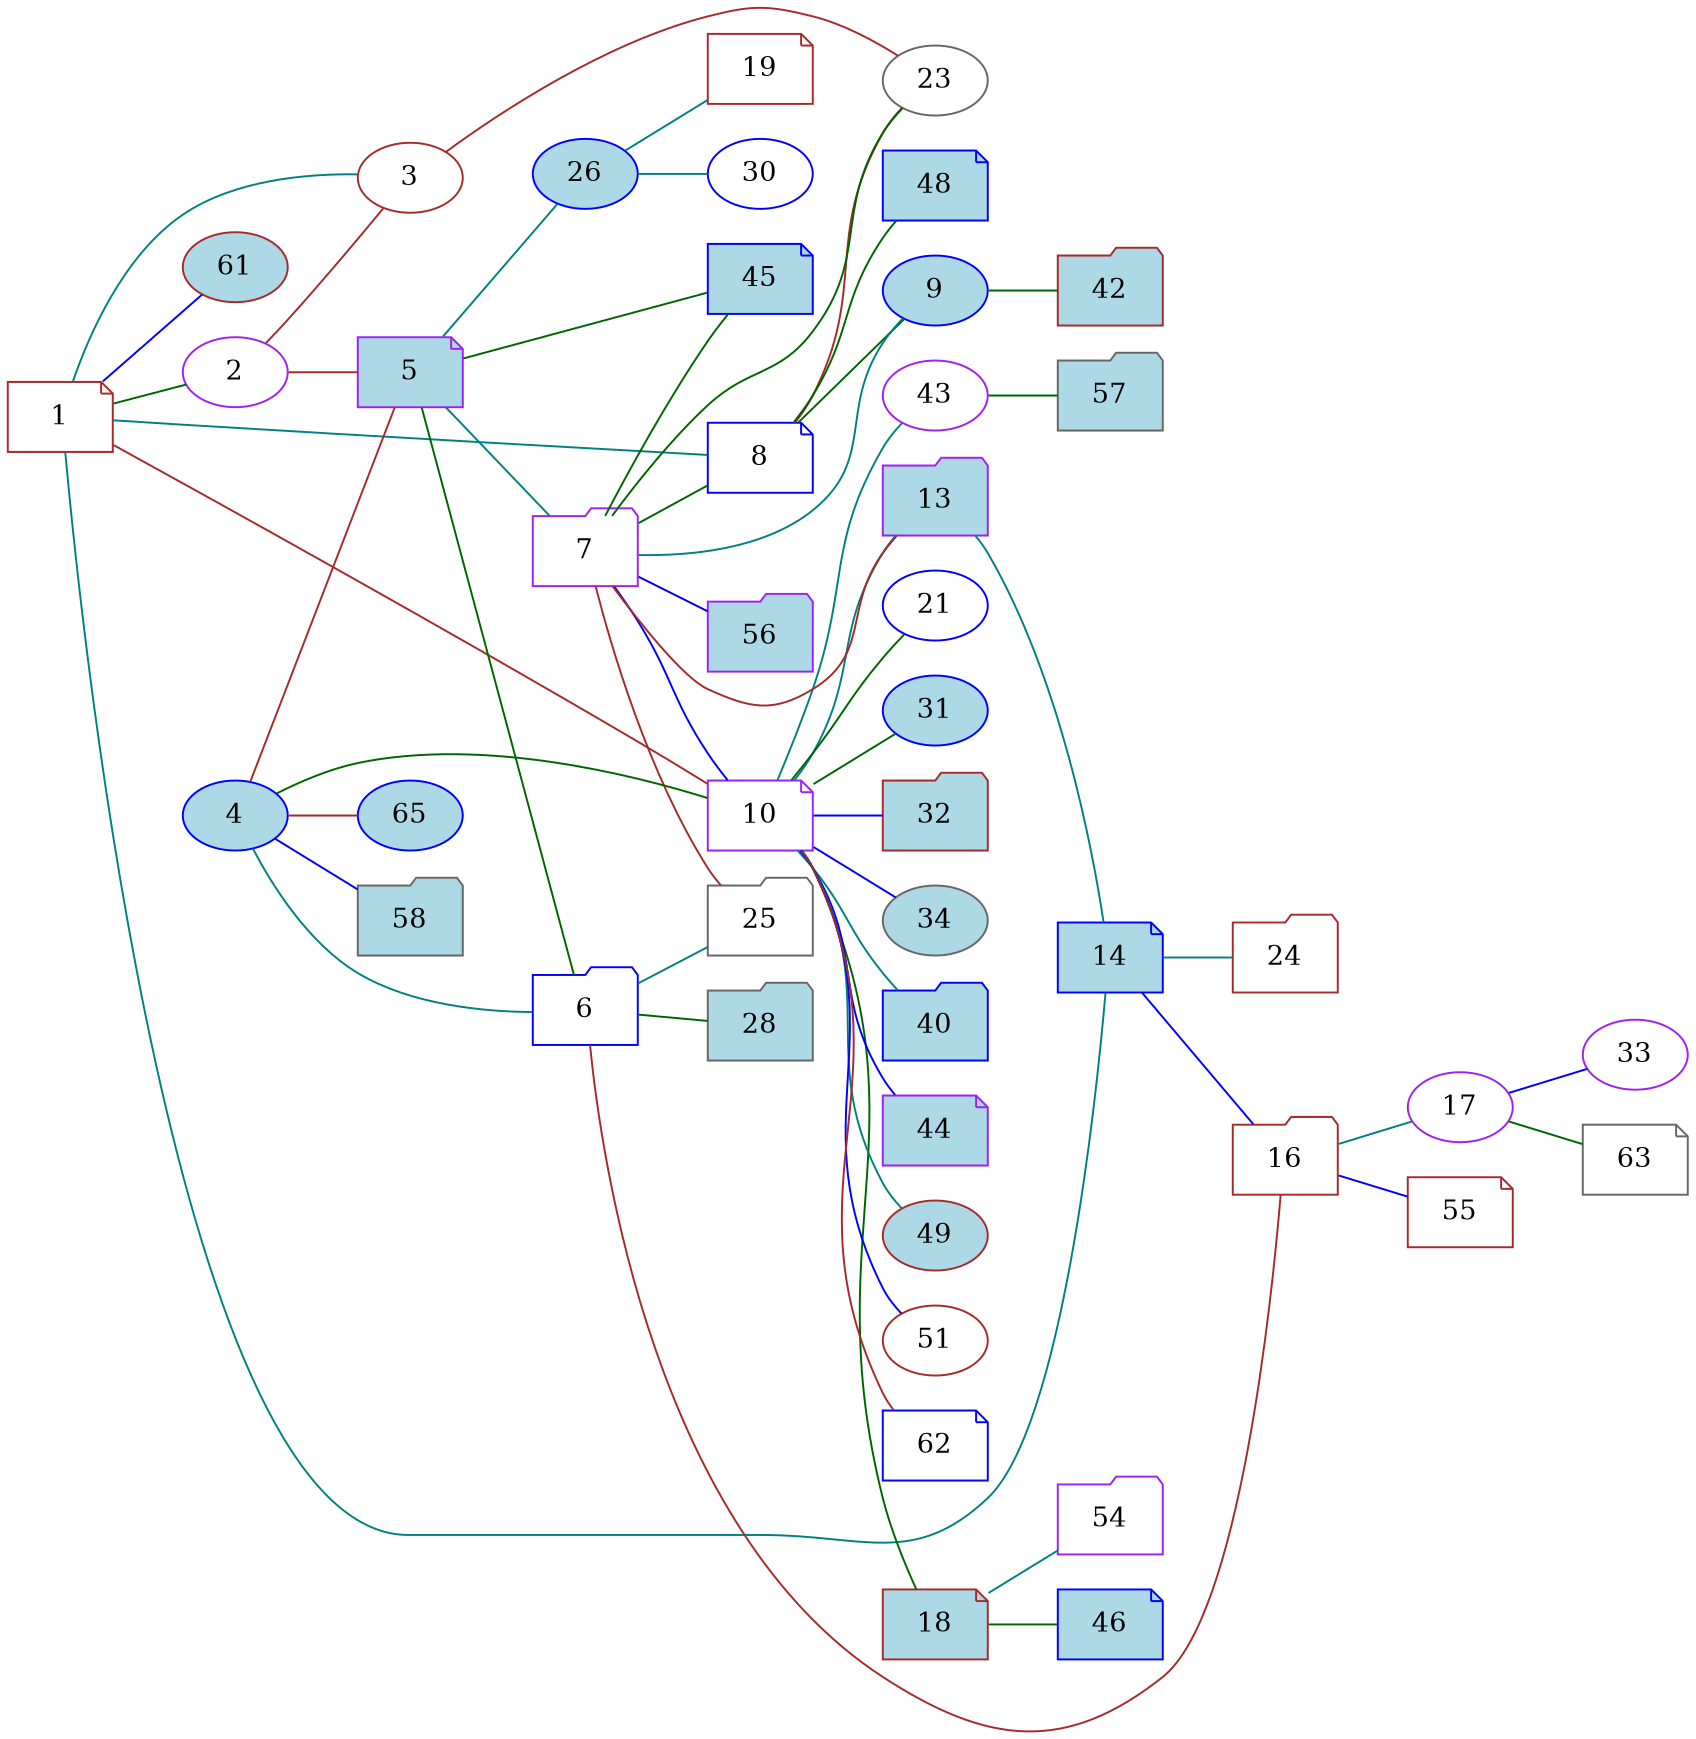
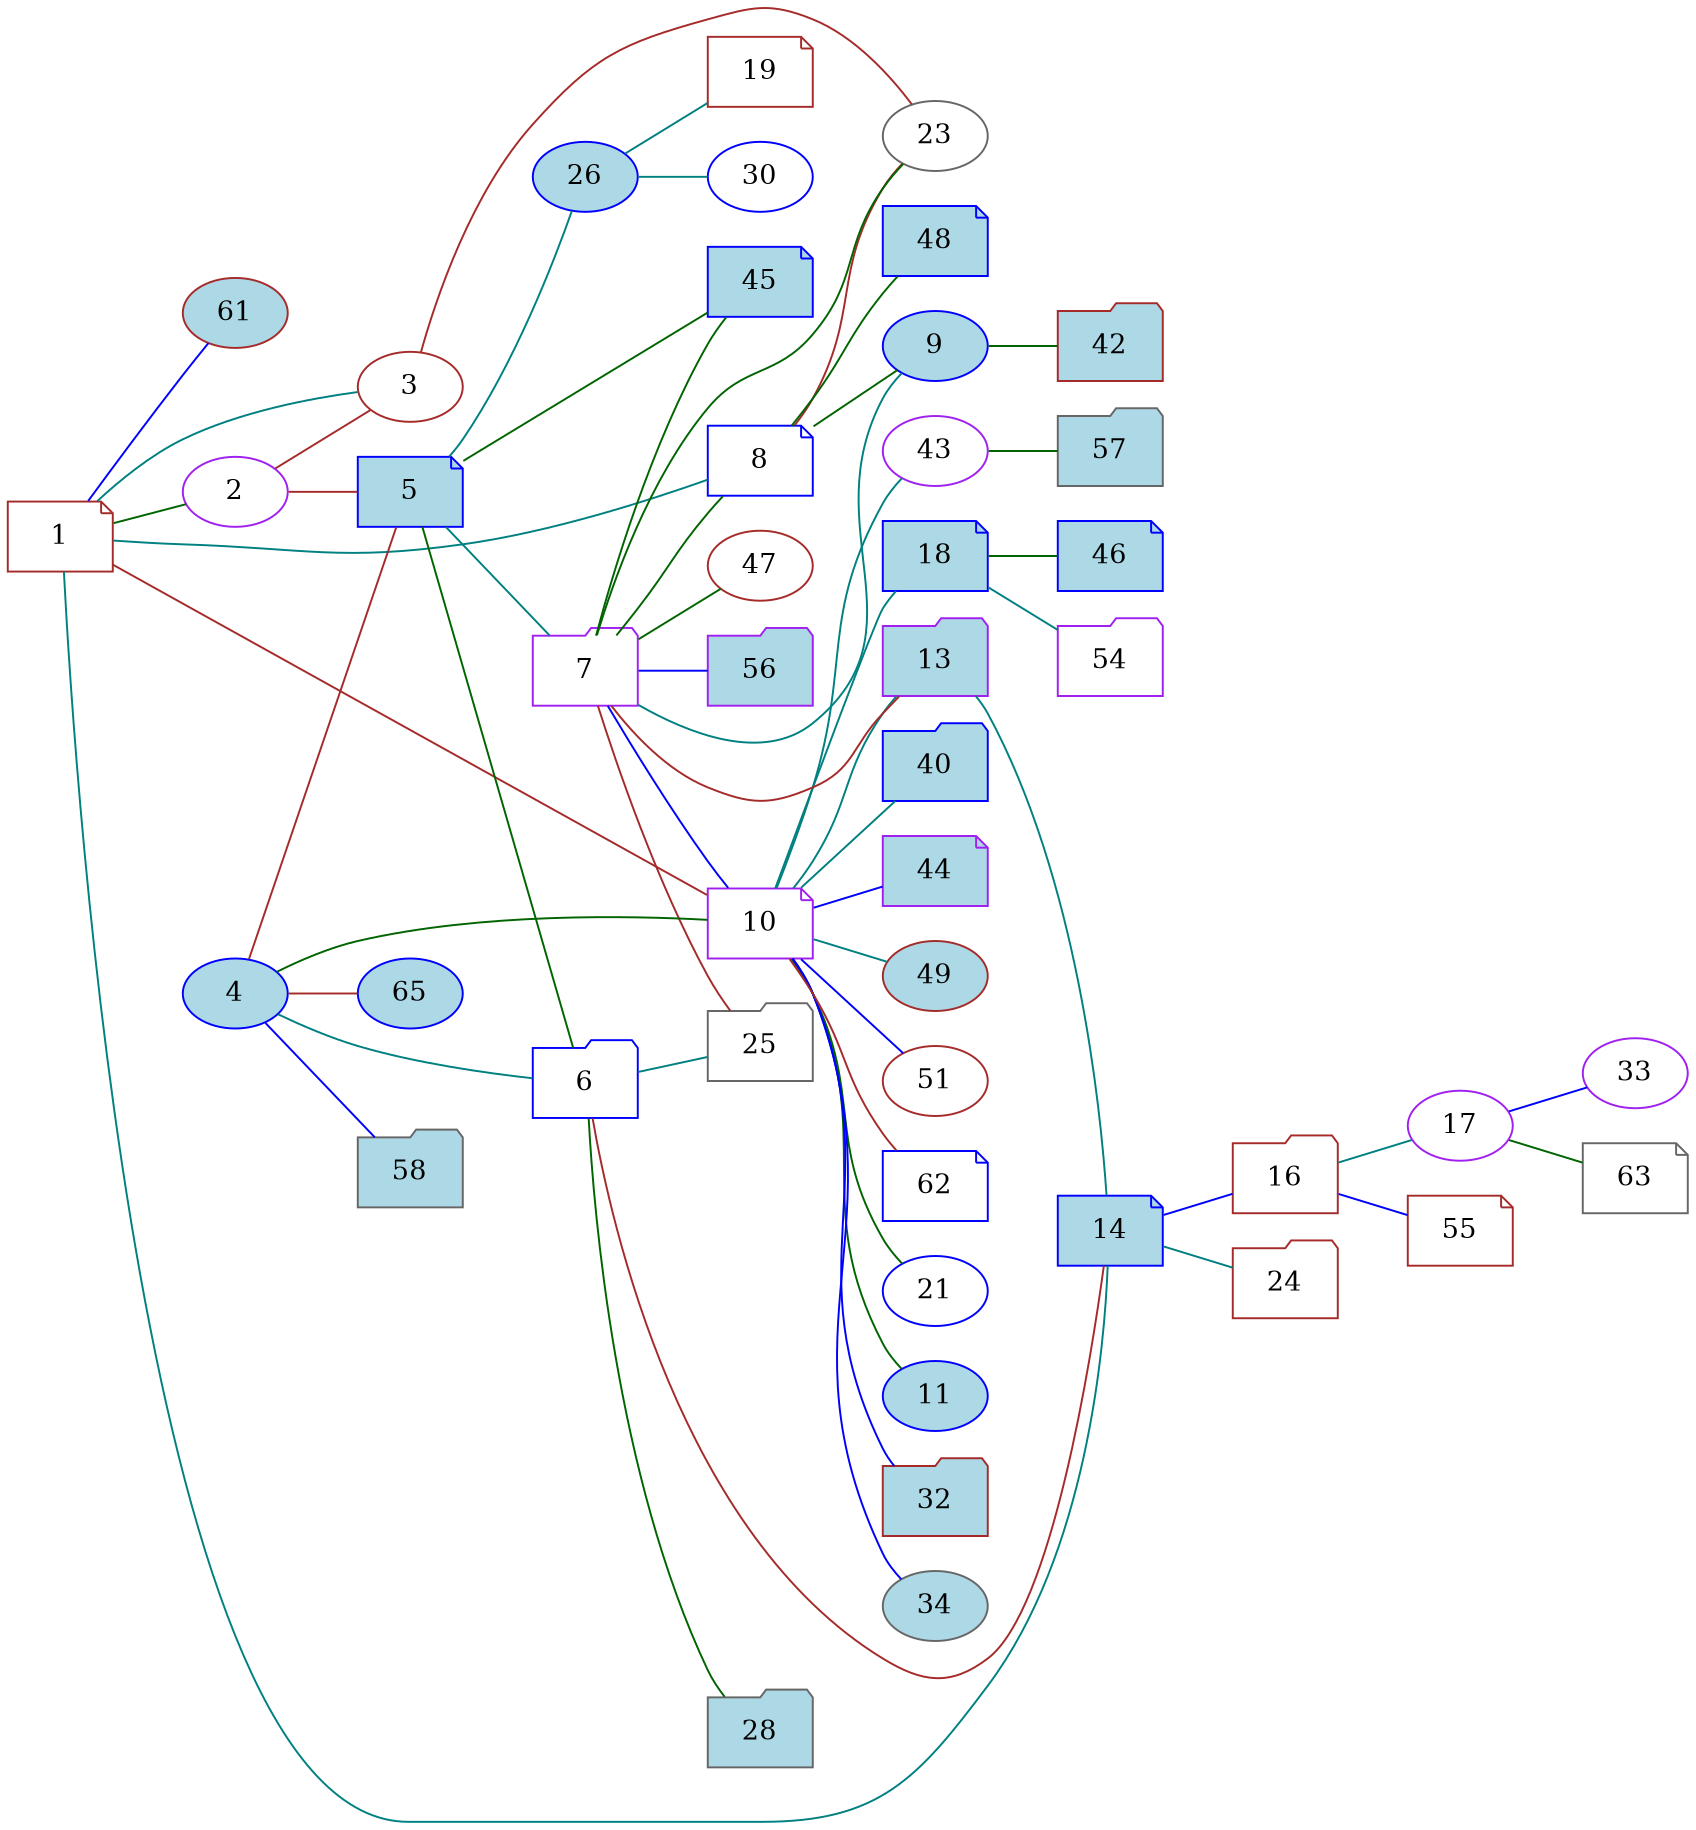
(410, 372) -> (410, 492)
none -> (760, 566)
(935, 711) -> (935, 1396)
(865, 1199) -> (832, 738)
(935, 1624) -> (935, 556)
(922, 1700) -> (843, 1627)
